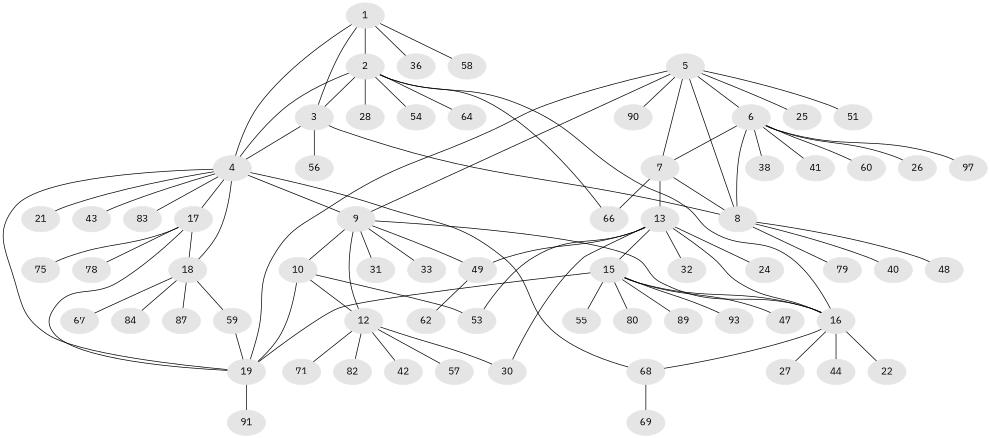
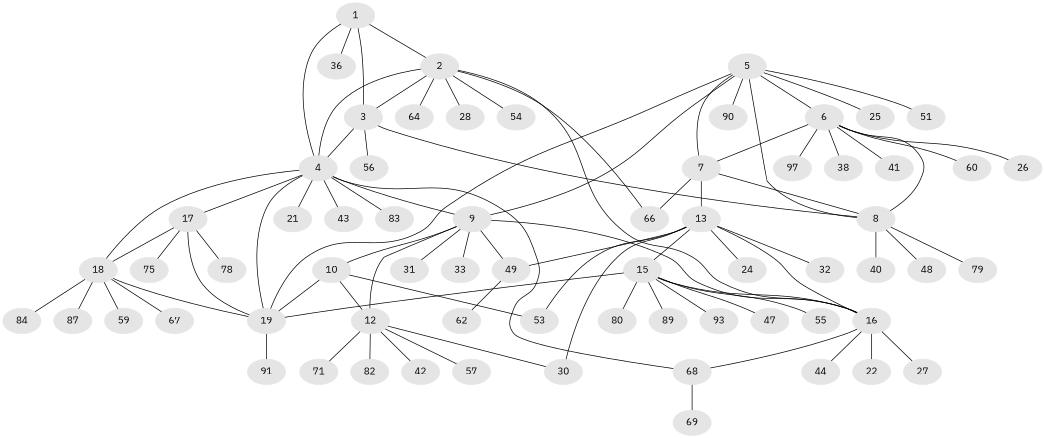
(467, 66) -> none
(239, 346) -> (180, 300)
